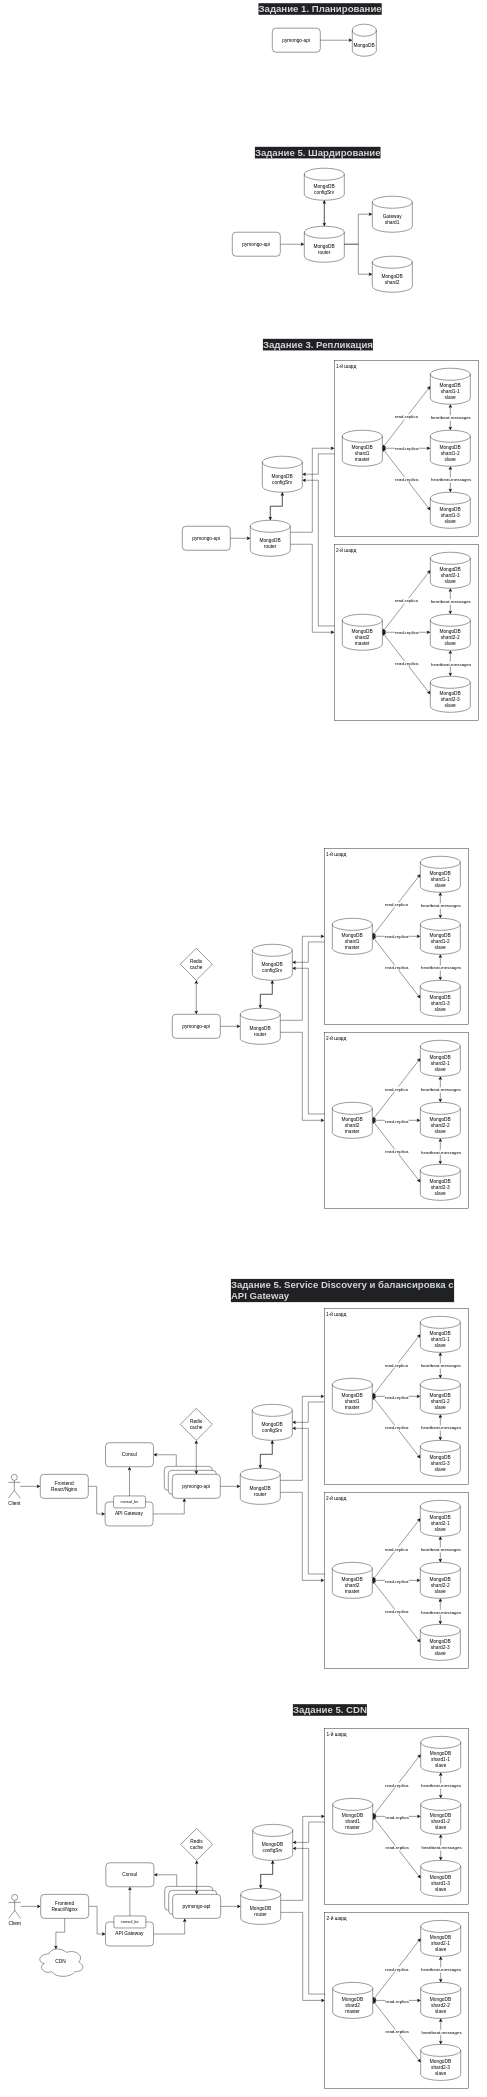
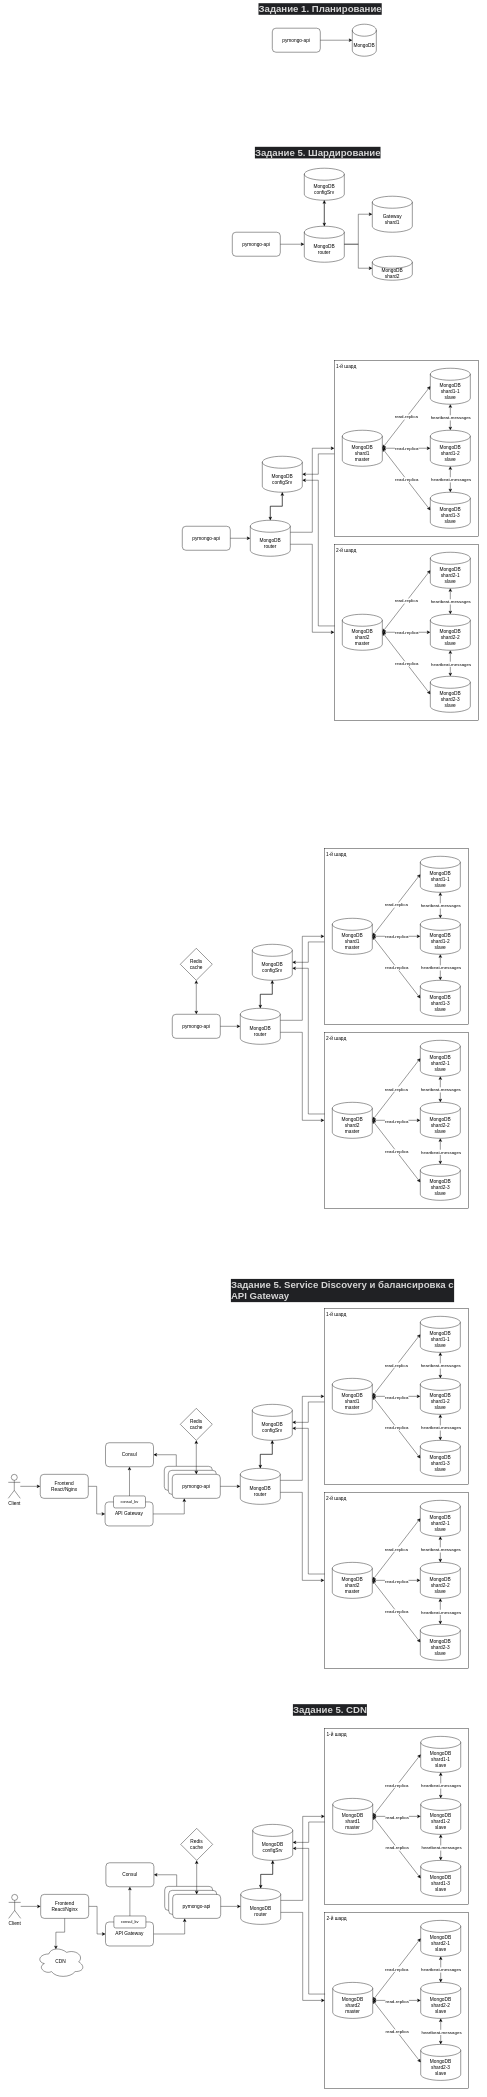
(392, 274) -> (392, 268)
(324, 344) -> none
